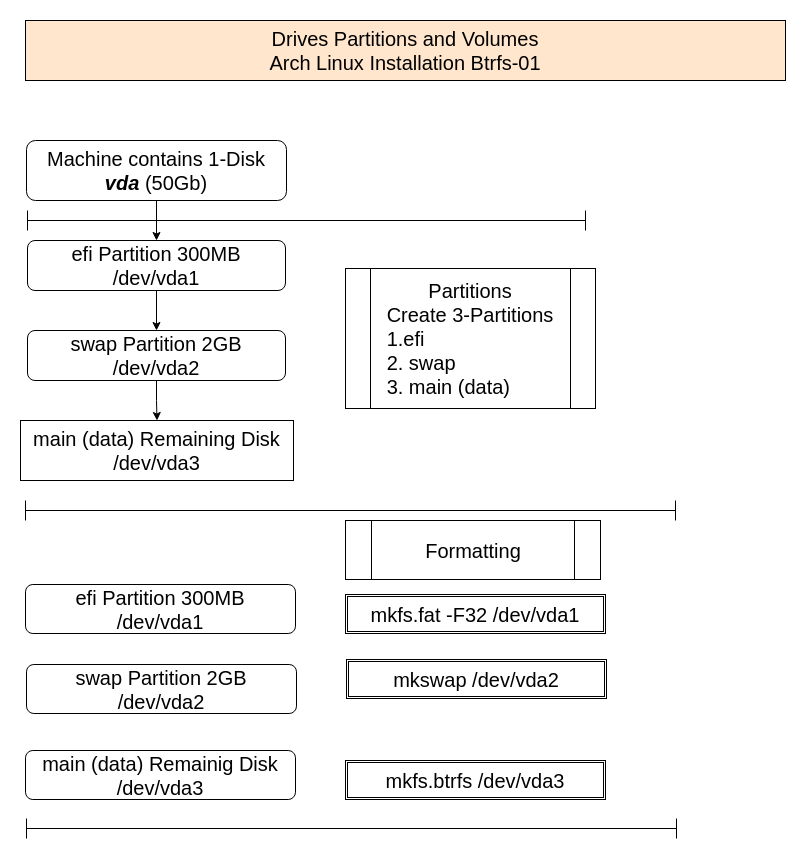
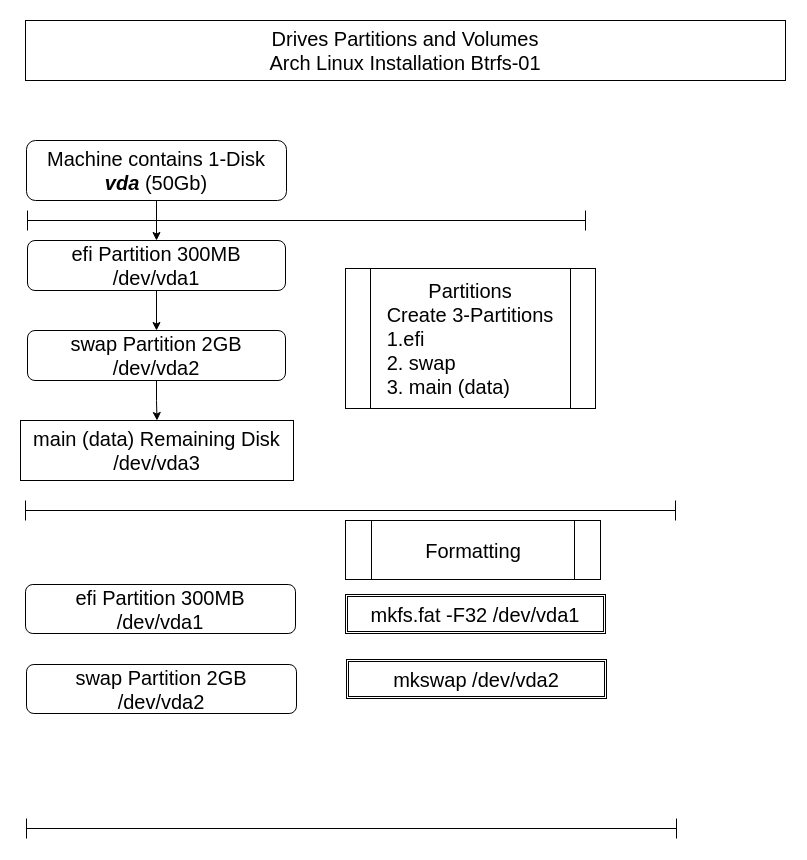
(406, 51) -> (406, 51)
(161, 775) -> none
(476, 780) -> none
